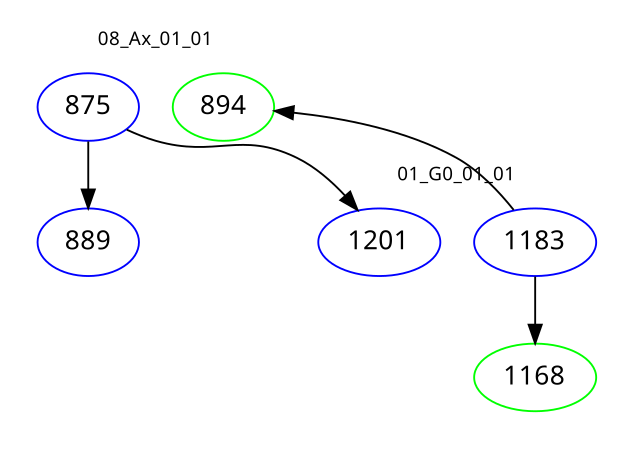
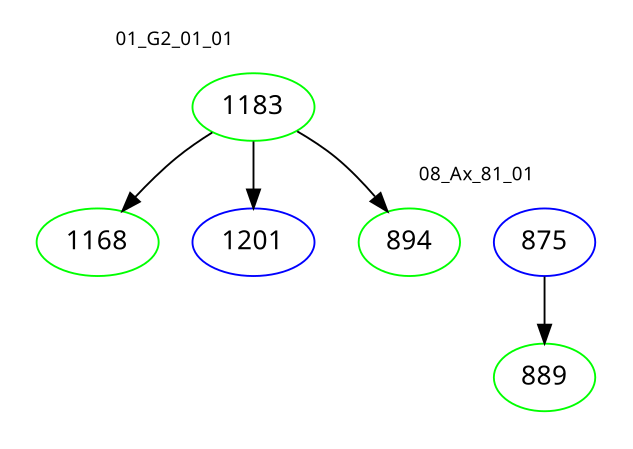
(156, 40) -> (477, 176)
(242, 145) -> (253, 165)
(457, 176) -> (176, 40)
(88, 242) -> (545, 377)
(535, 242) -> (253, 107)
